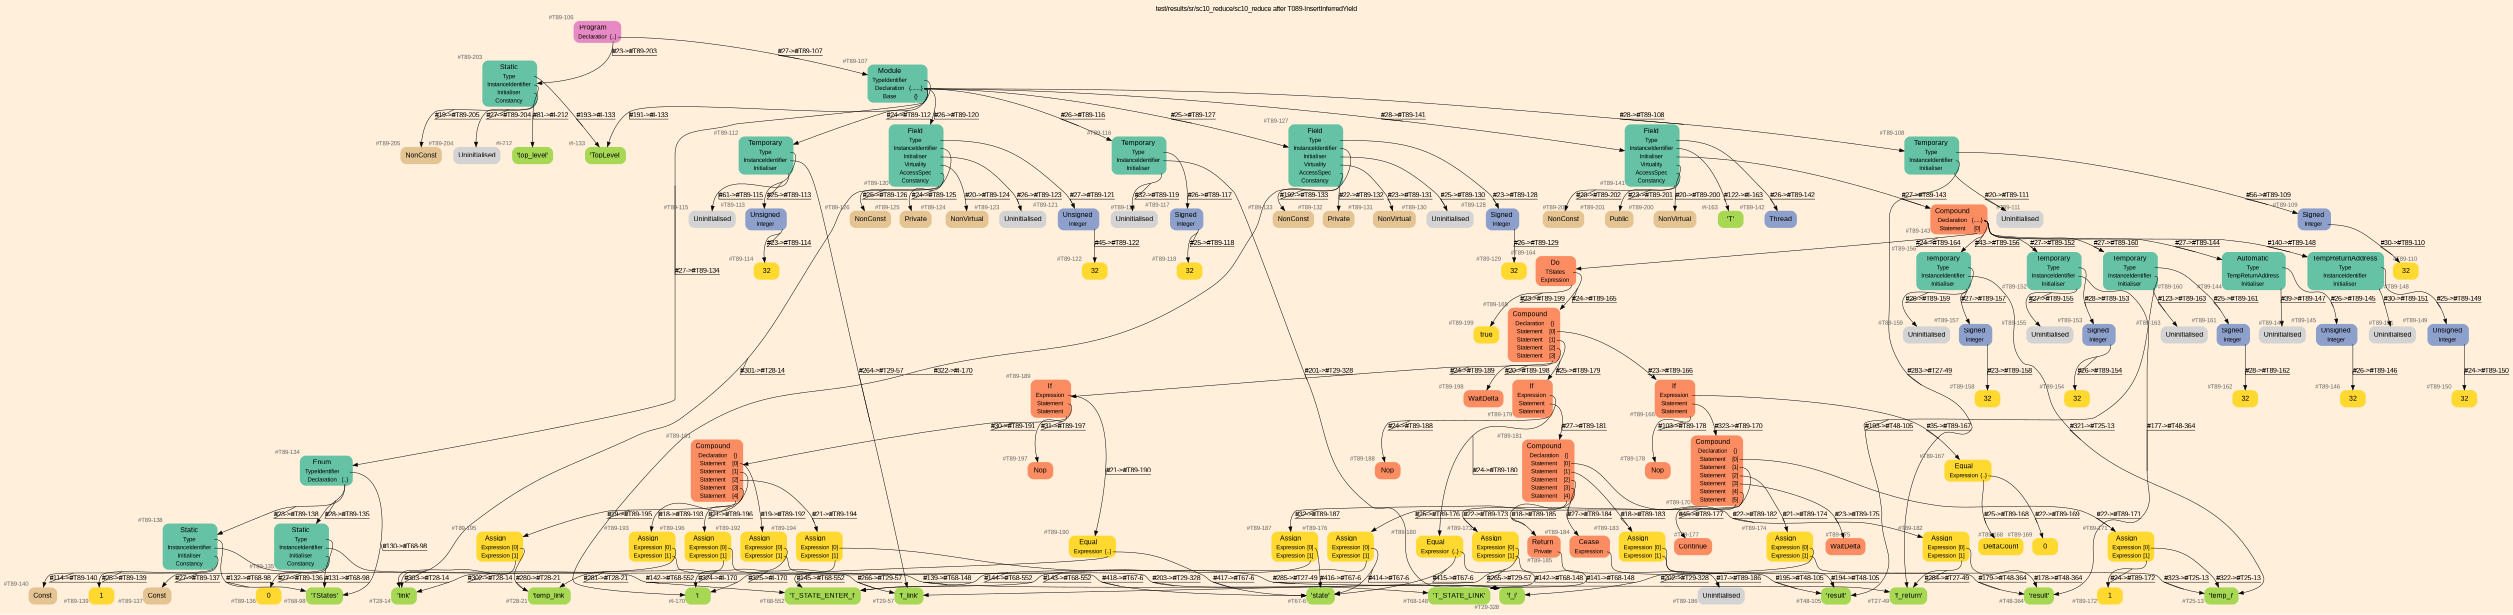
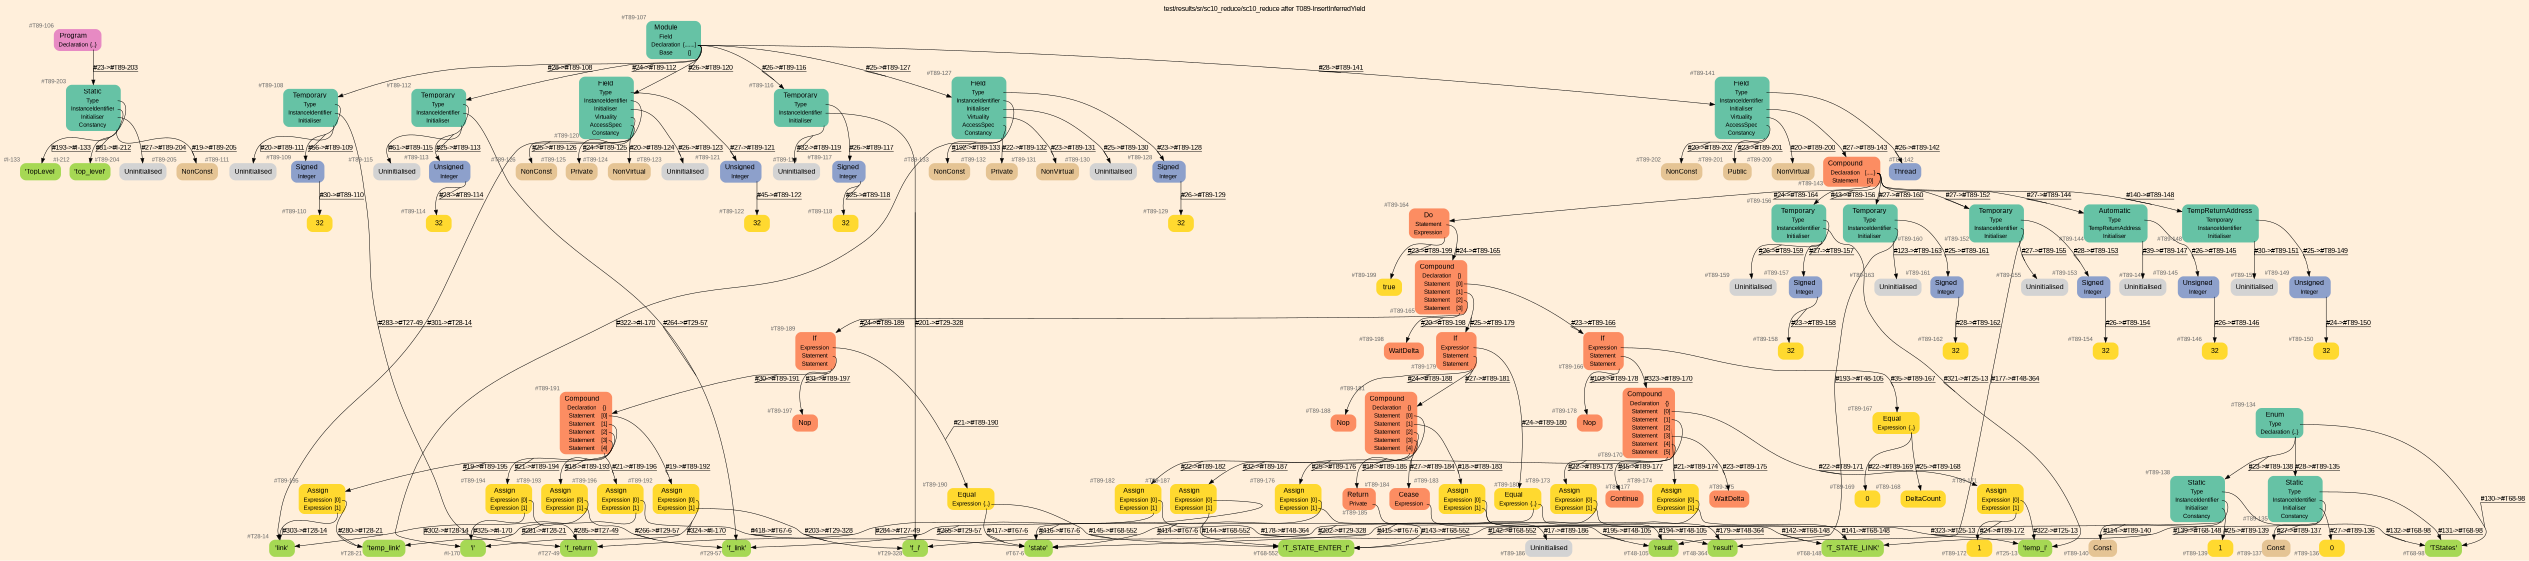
(741, 48) -> none
(890, 80) -> (666, 37)
(772, 109) -> none
(1731, 219) -> none
(2345, 268) -> (2220, 220)
(1555, 272) -> (1428, 224)
(675, 299) -> none
(322, 472) -> (2275, 424)
